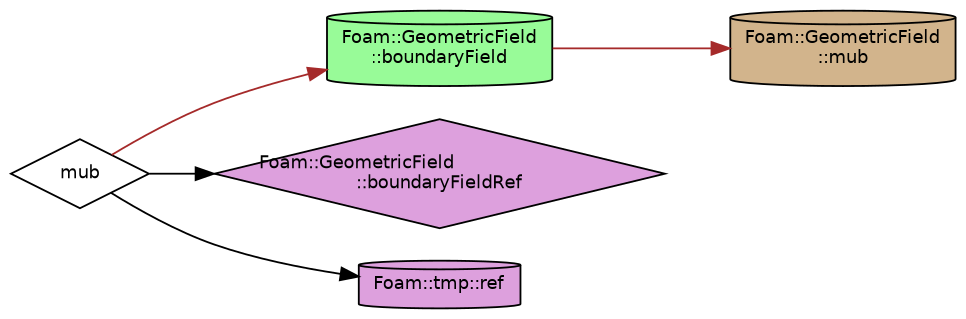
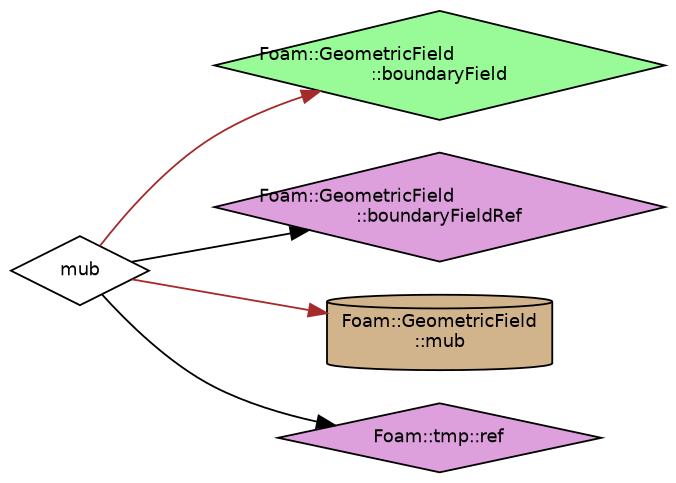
(440, 48) -> (440, 65)
(632, 48) -> (220, 295)
(440, 285) -> (440, 438)
